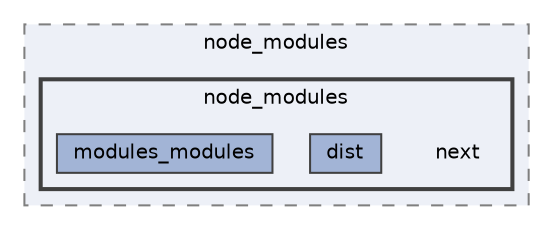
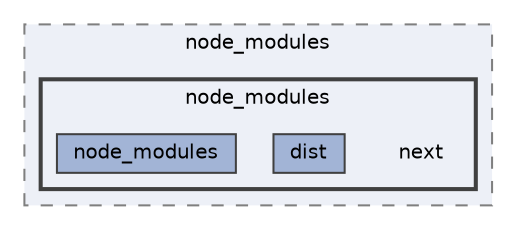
(165, 154) -> (146, 154)
